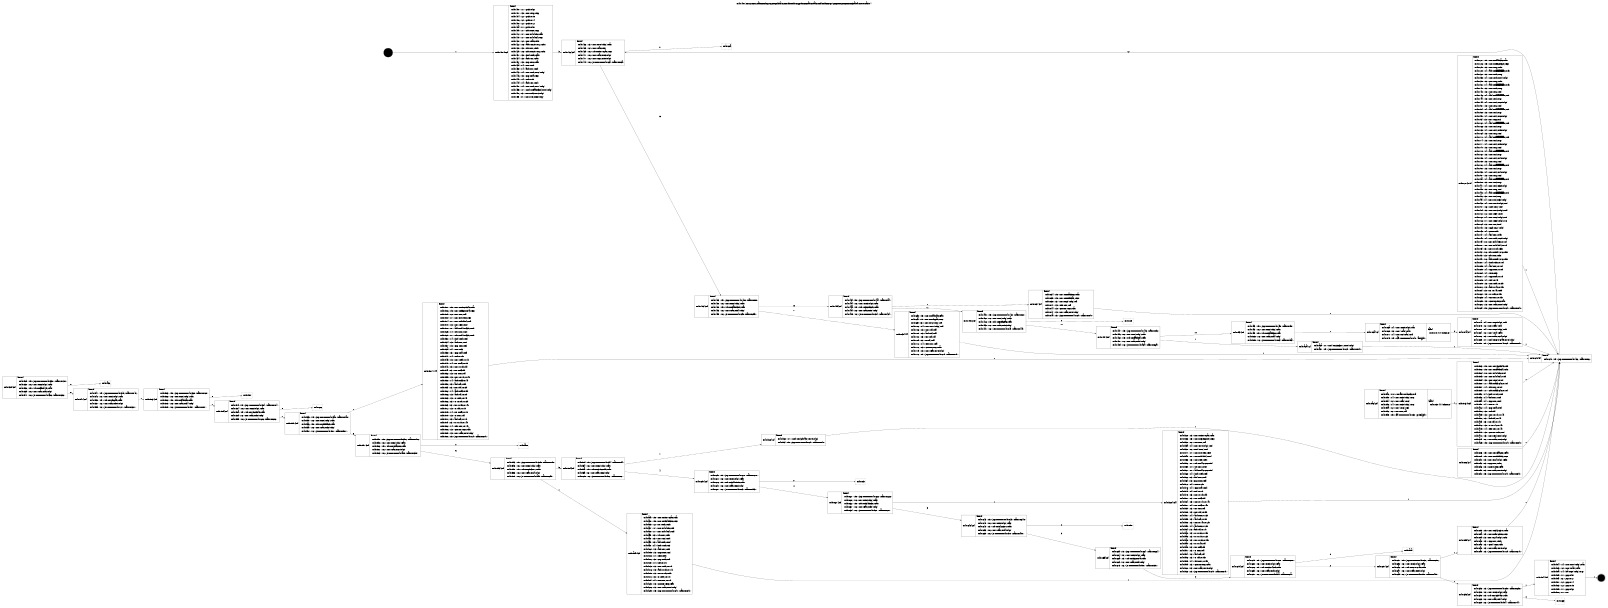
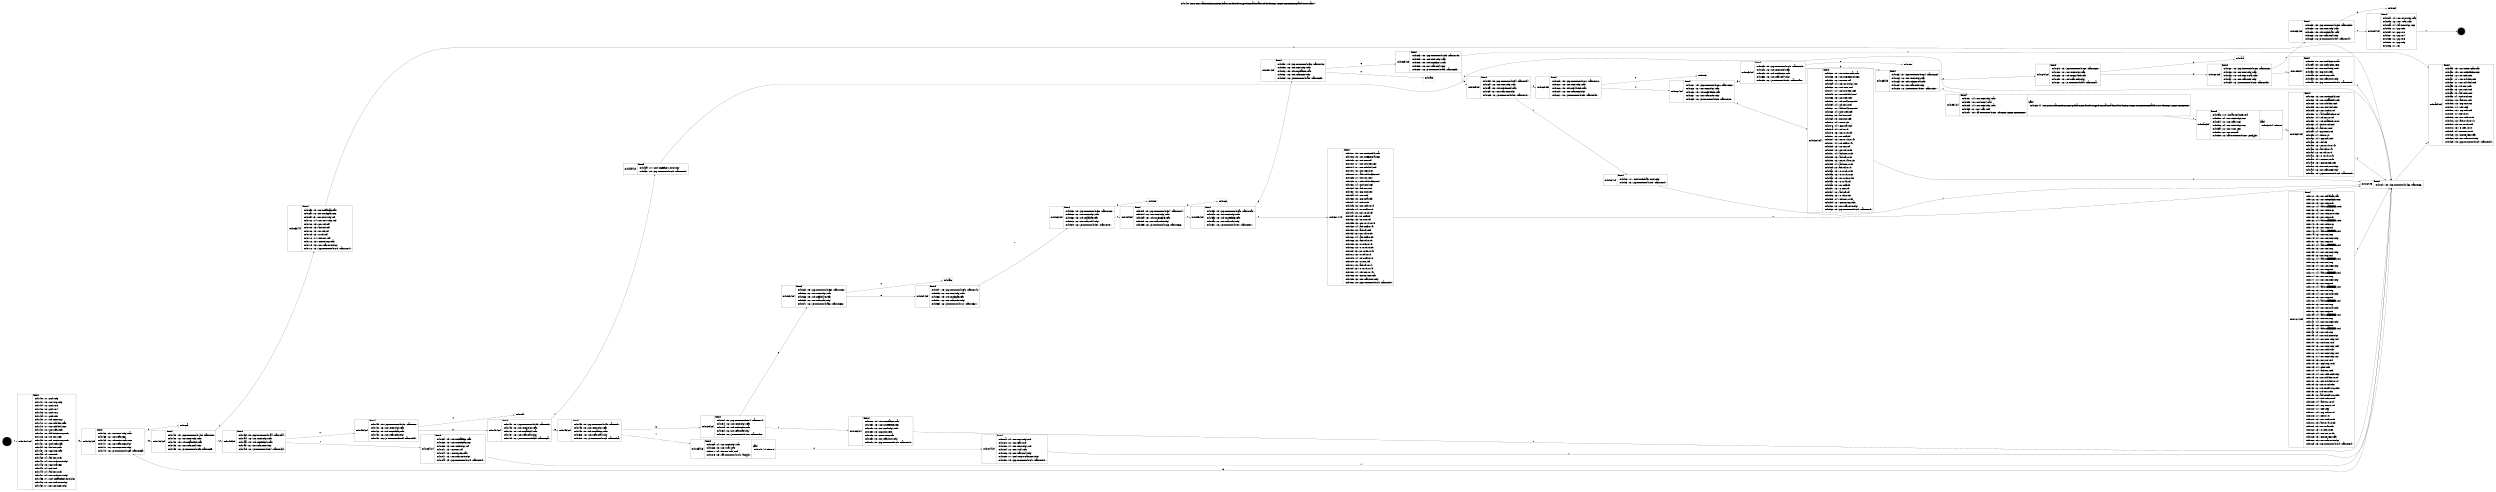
none -> (2068, 105)
none -> (733, 427)
(1211, 581) -> (2412, 161)
